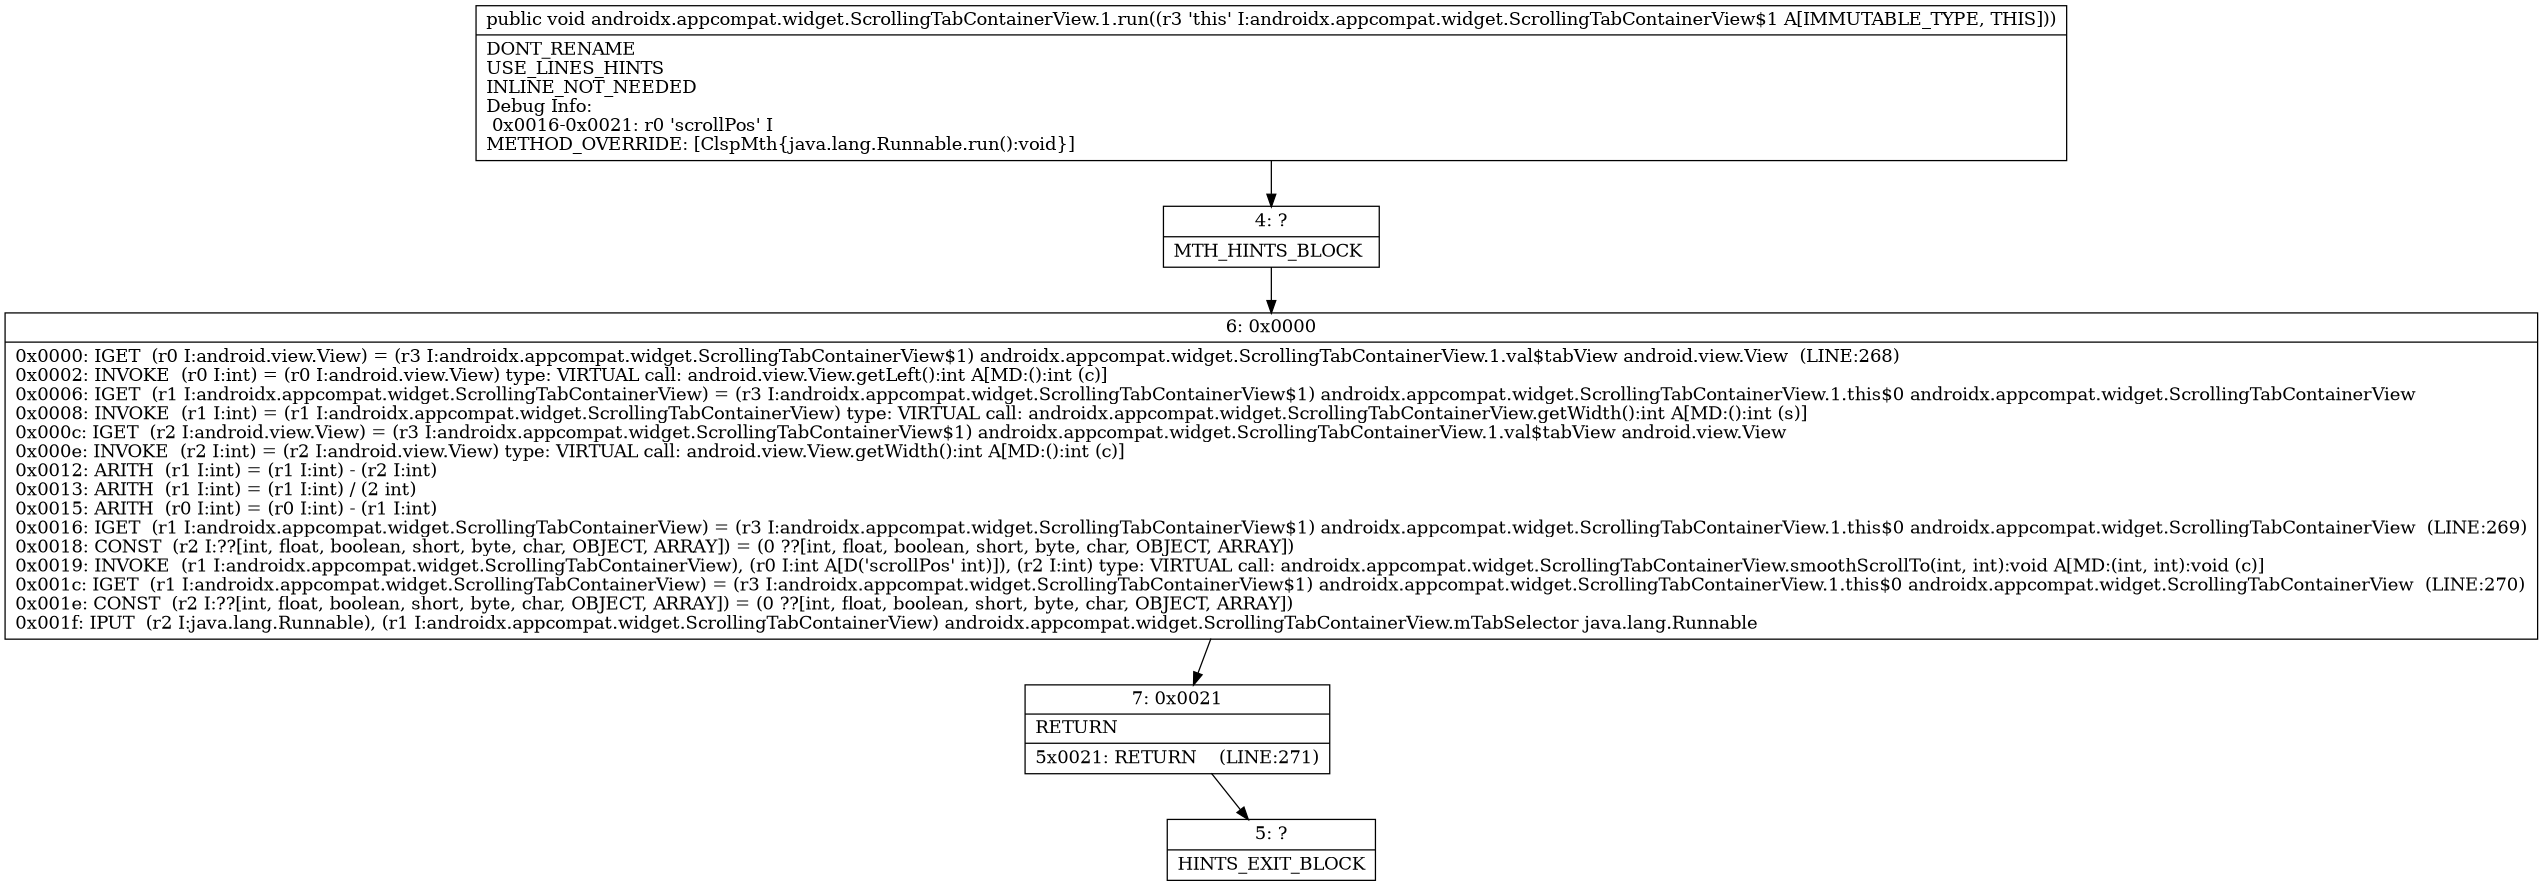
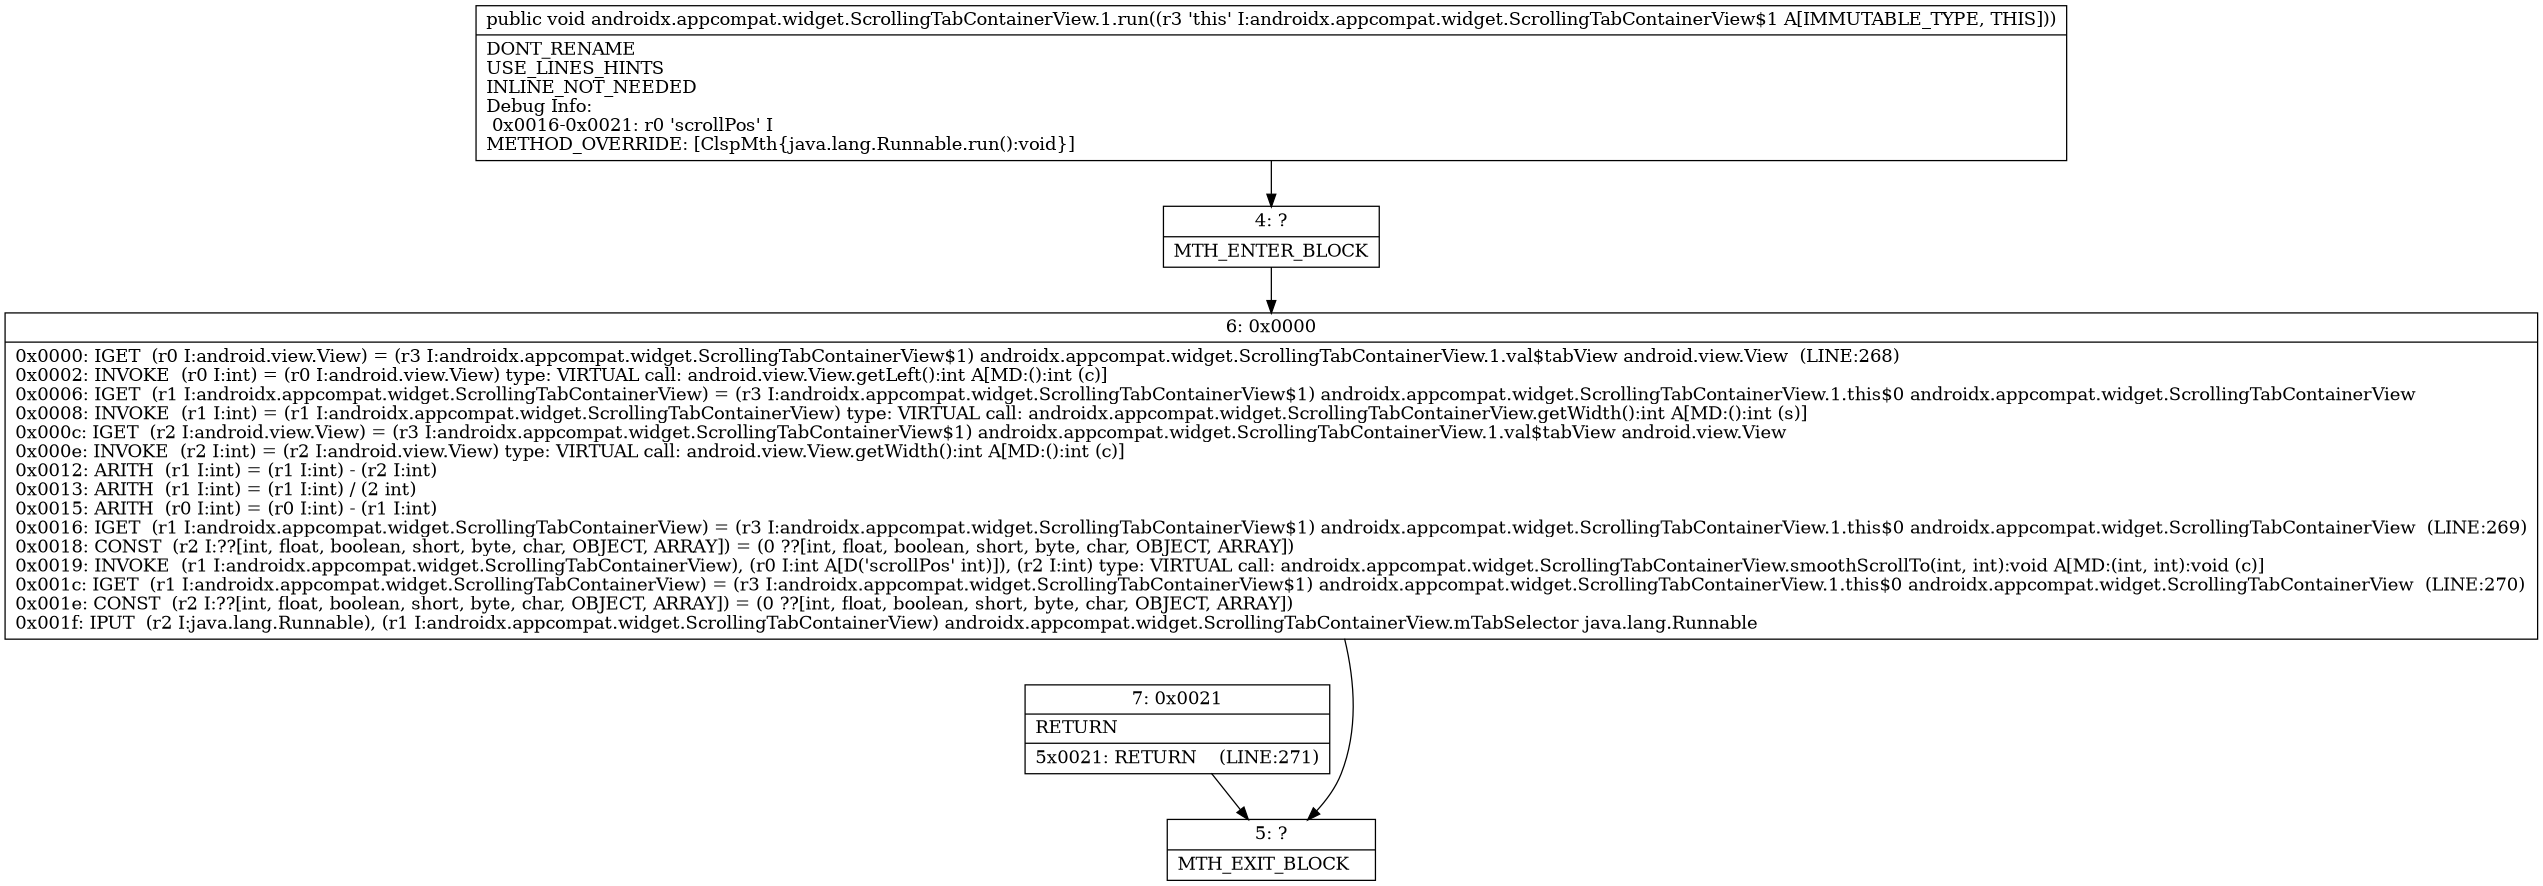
(1268, 251) -> (1271, 251)
(1204, 656) -> (1352, 729)
(1271, 864) -> (1264, 864)
